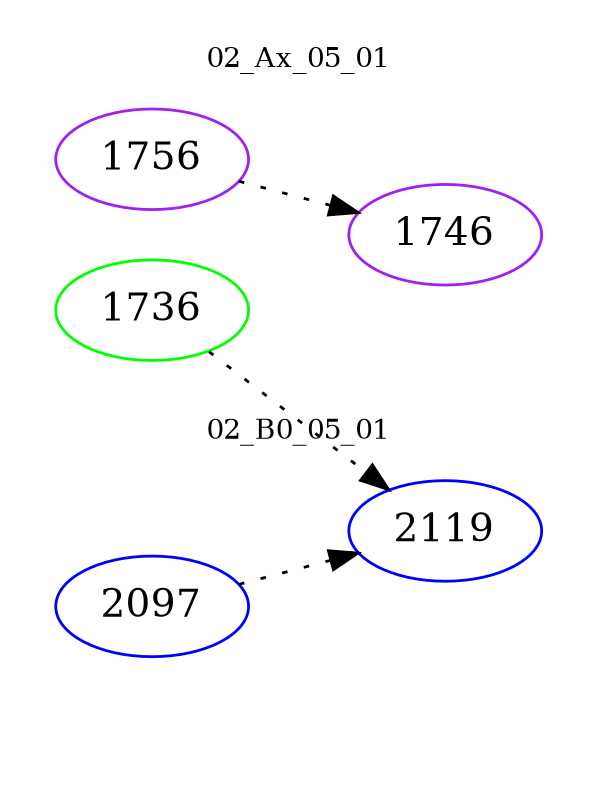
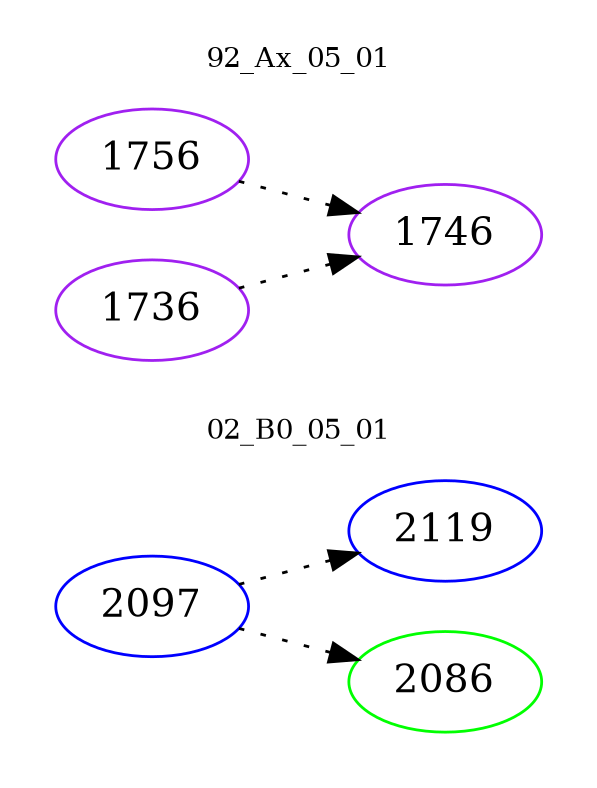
(299, 60) -> (299, 60)
(152, 310) -> (152, 310)
(303, 424) -> (285, 276)
none -> (445, 682)
